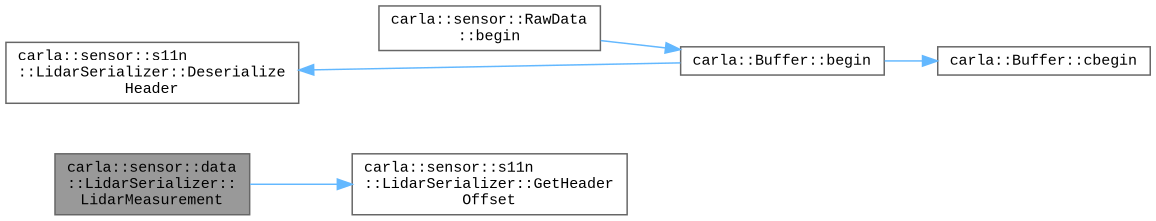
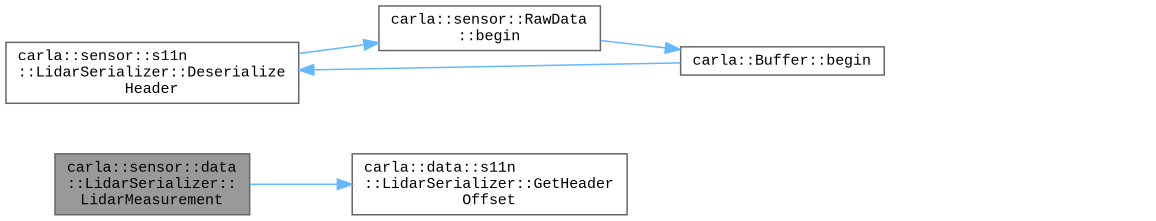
none -> (331, 49)
(1044, 61) -> none
(490, 184) -> (490, 184)
